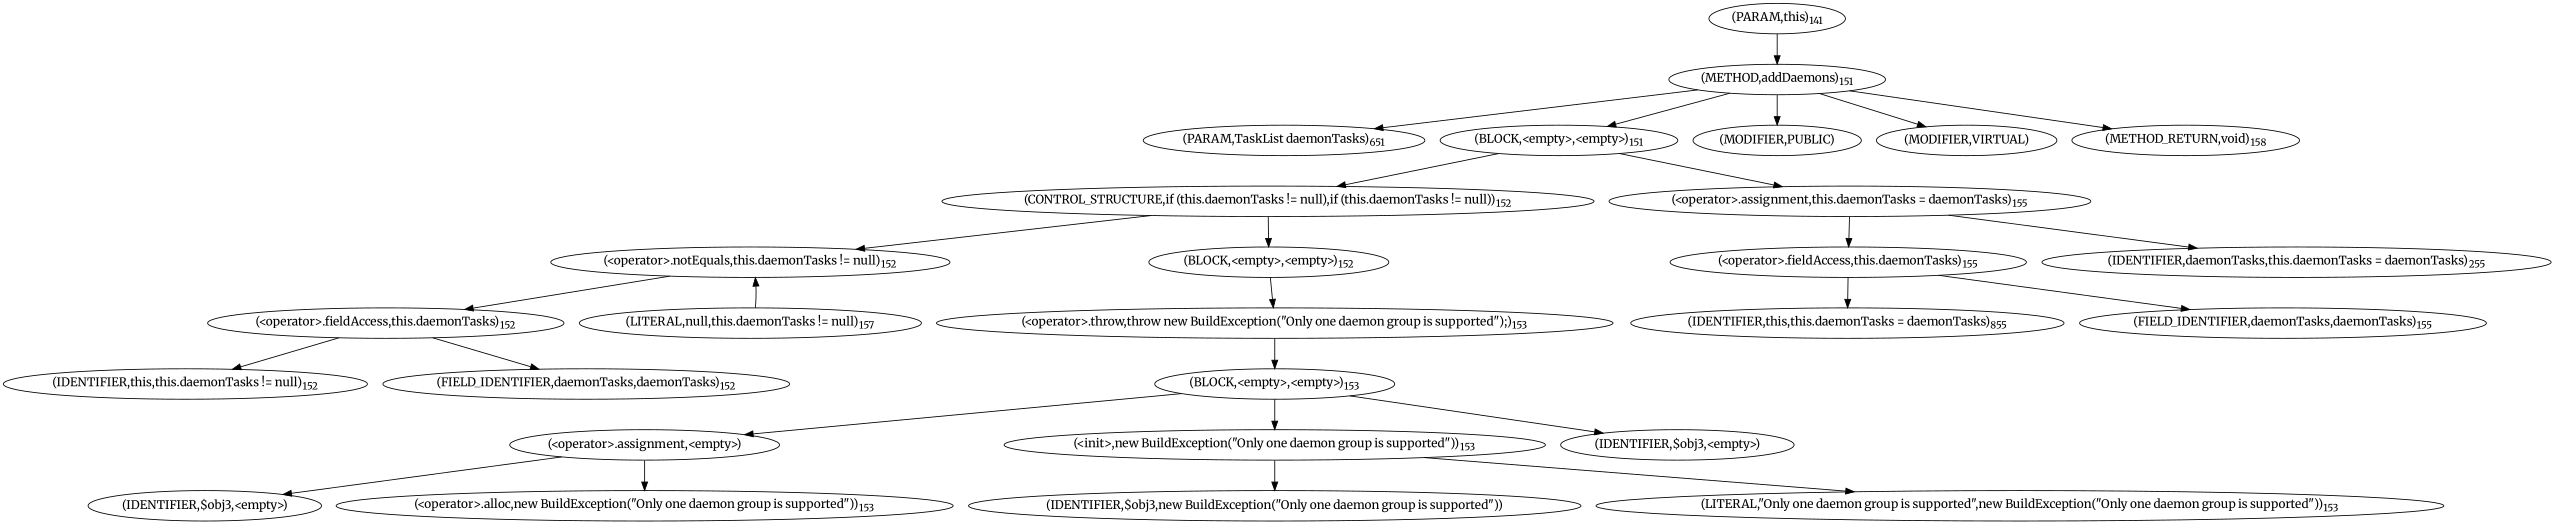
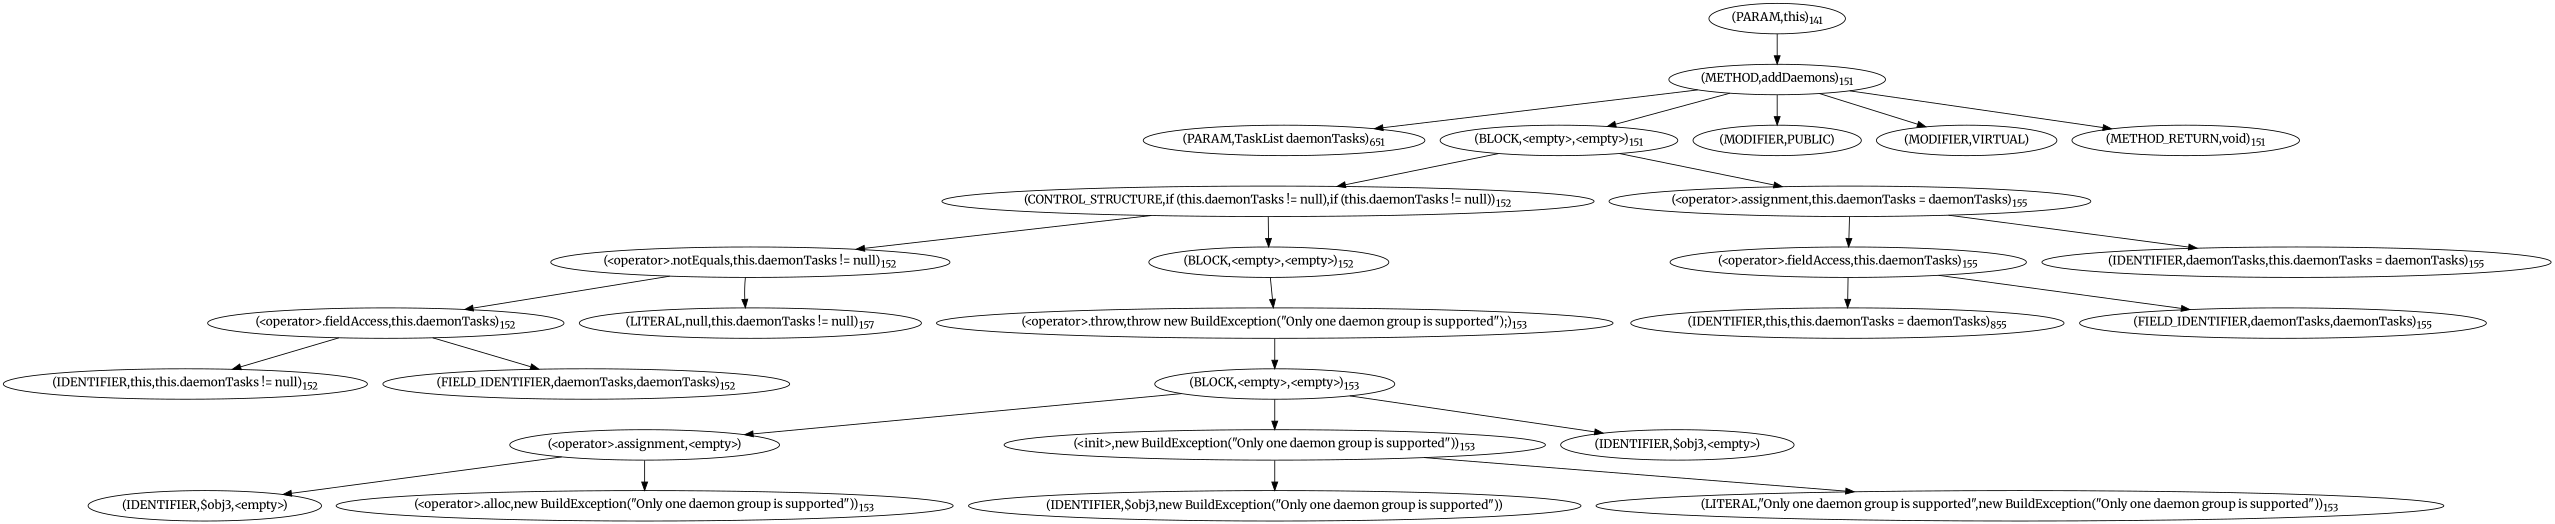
(2258, 139) -> (2258, 139)
(2477, 261) -> (2477, 261)
(756, 297) -> (745, 288)
